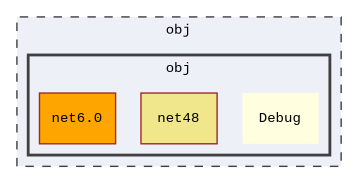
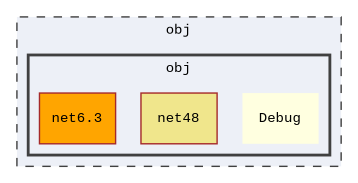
(78, 118) -> (78, 118)
